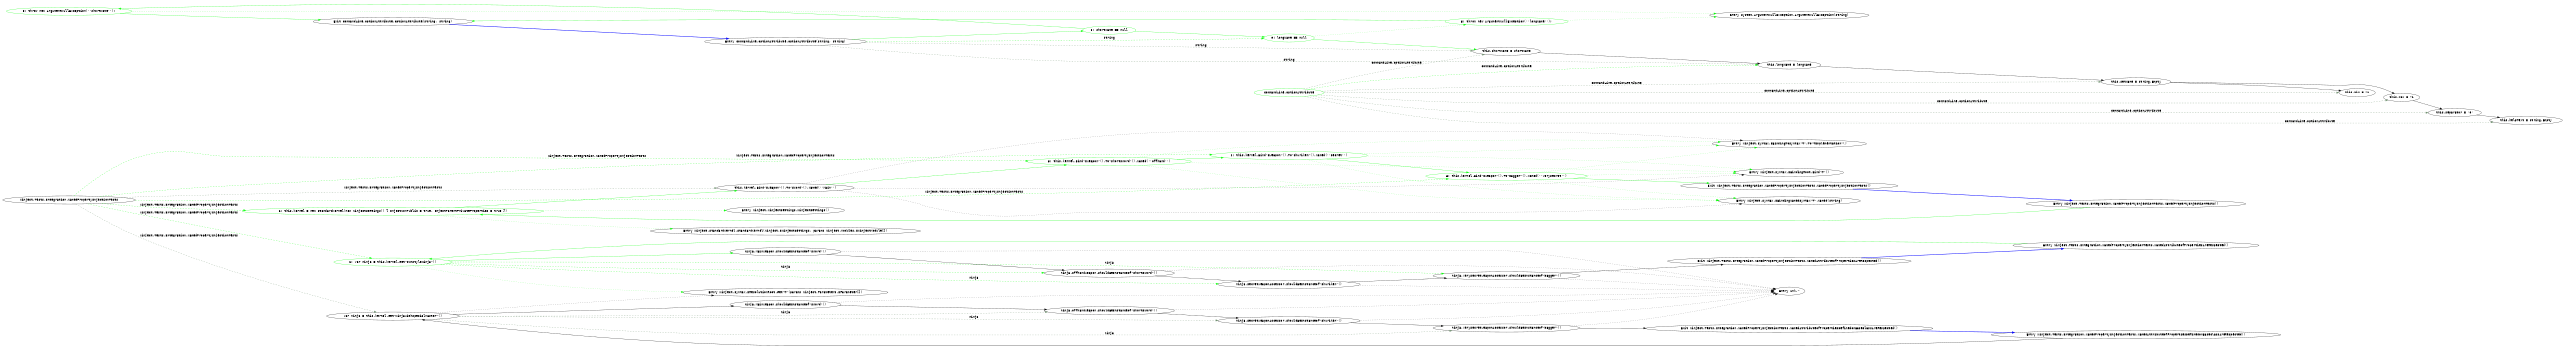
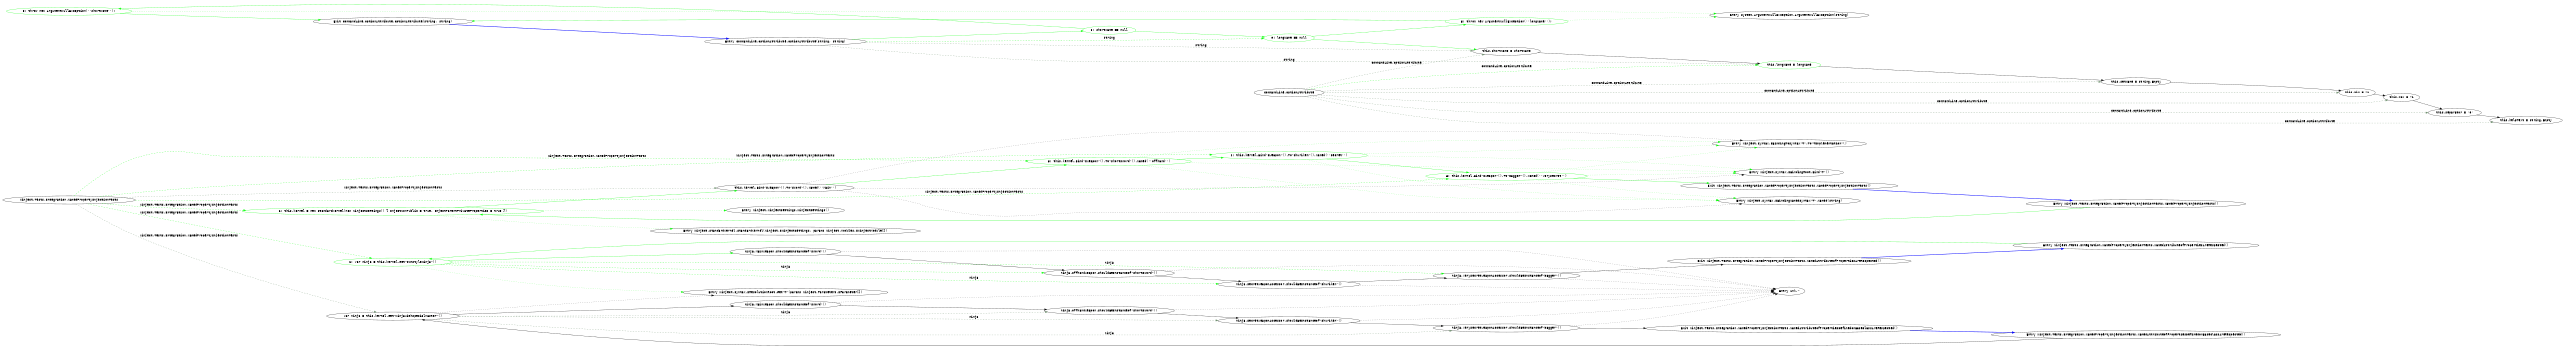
(1388, 31) -> (1388, 31)
(1789, 65) -> (1789, 65)
(2282, 84) -> (2378, 95)
(1289, 93) -> (1289, 93)
